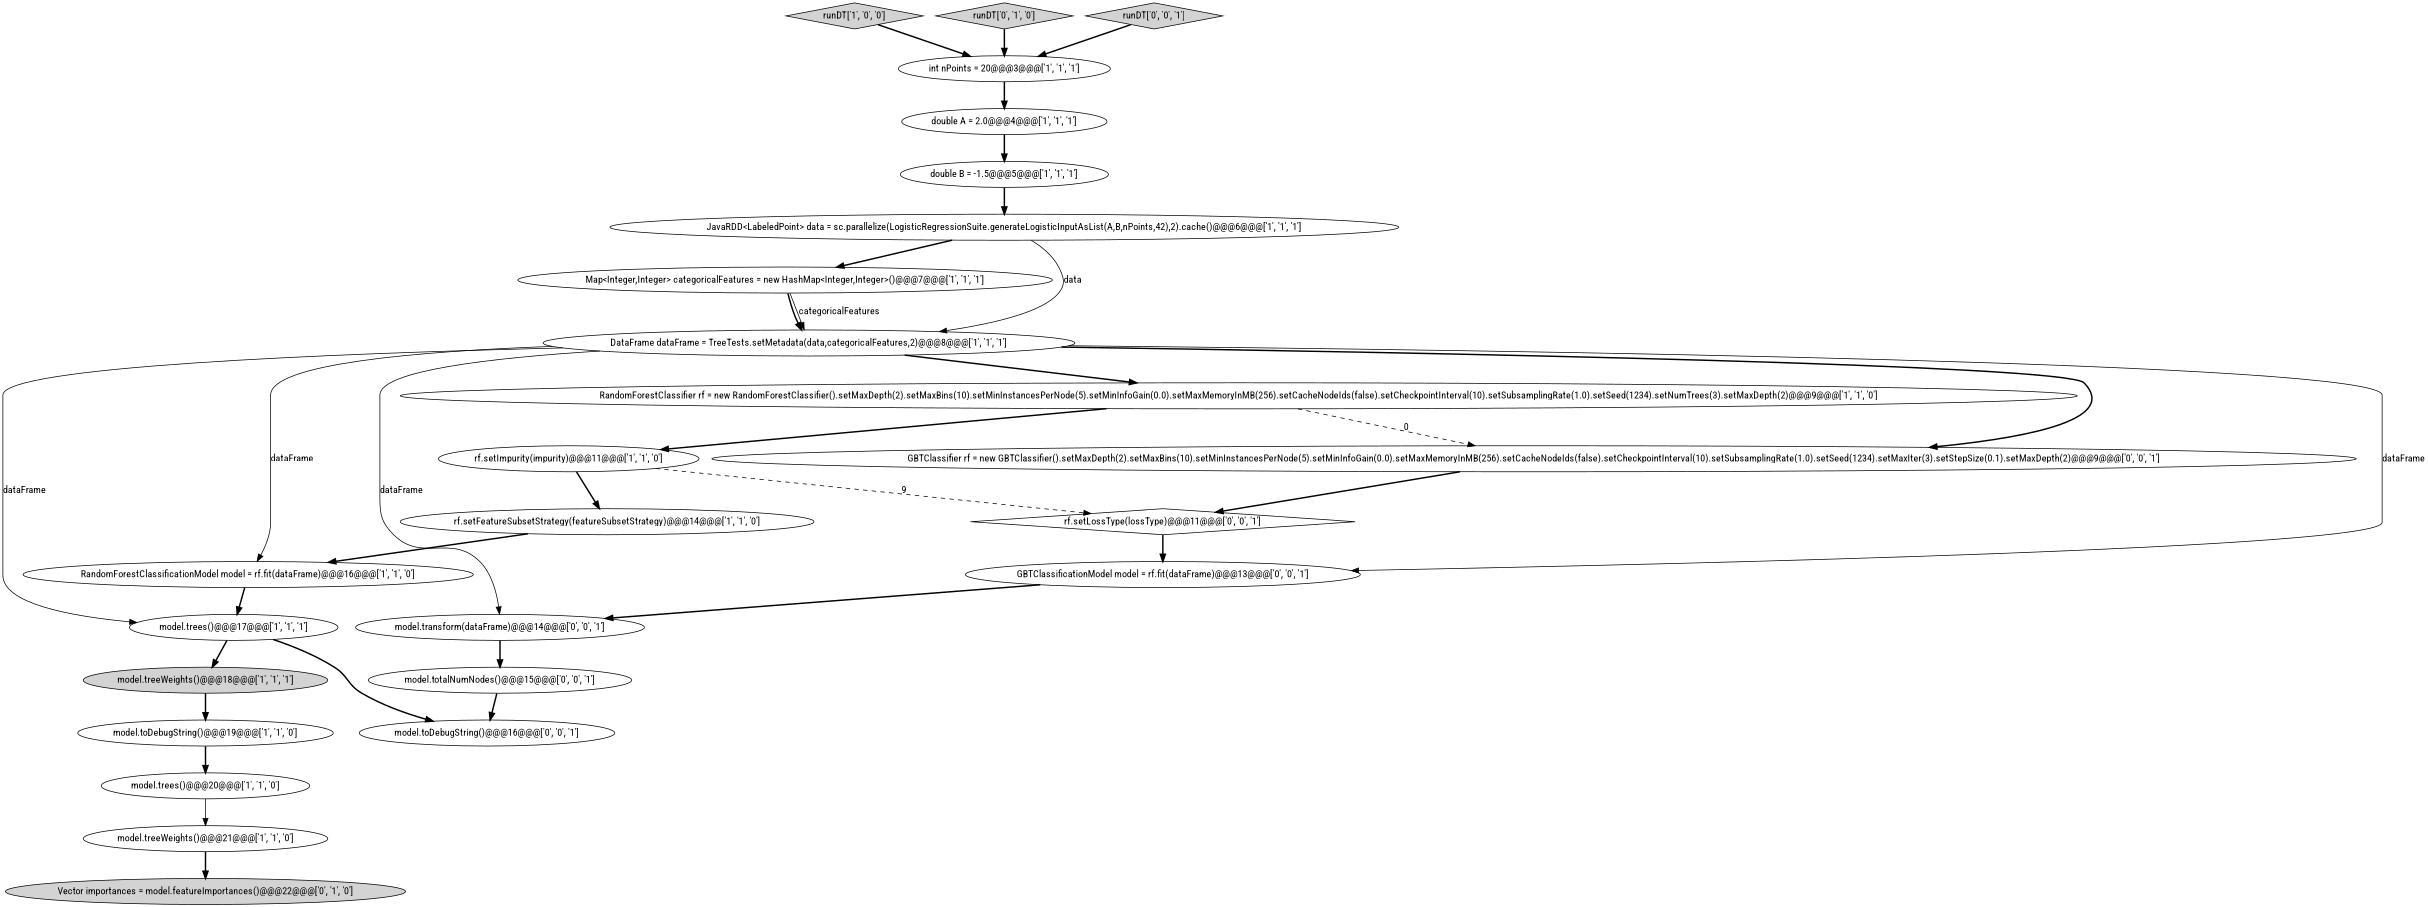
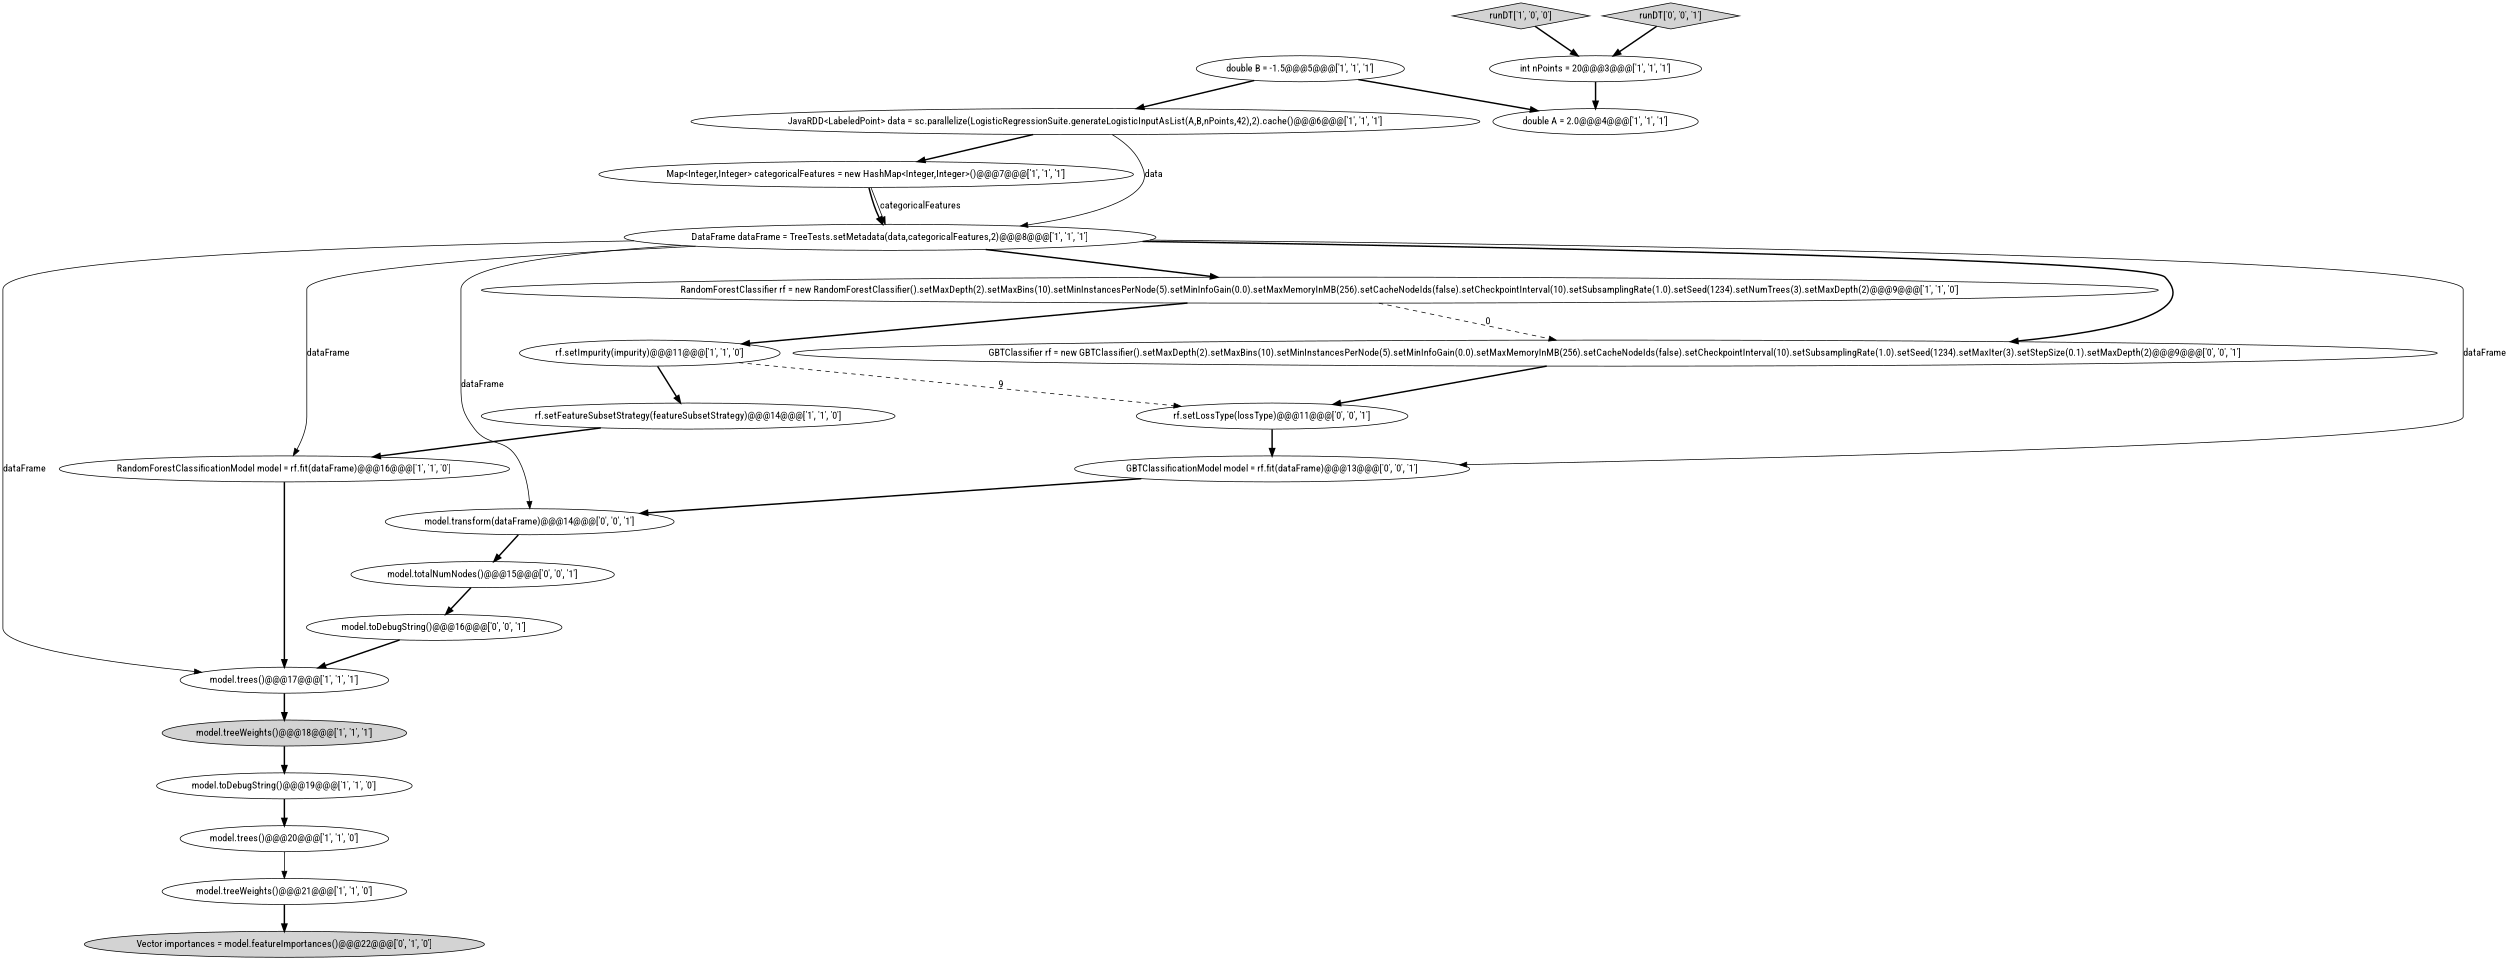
(1004, 16) -> none
(1004, 144) -> (1444, 94)
(1163, 522) -> (1272, 416)
(349, 681) -> (362, 653)
